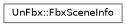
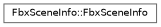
(63, 13) -> (80, 13)
